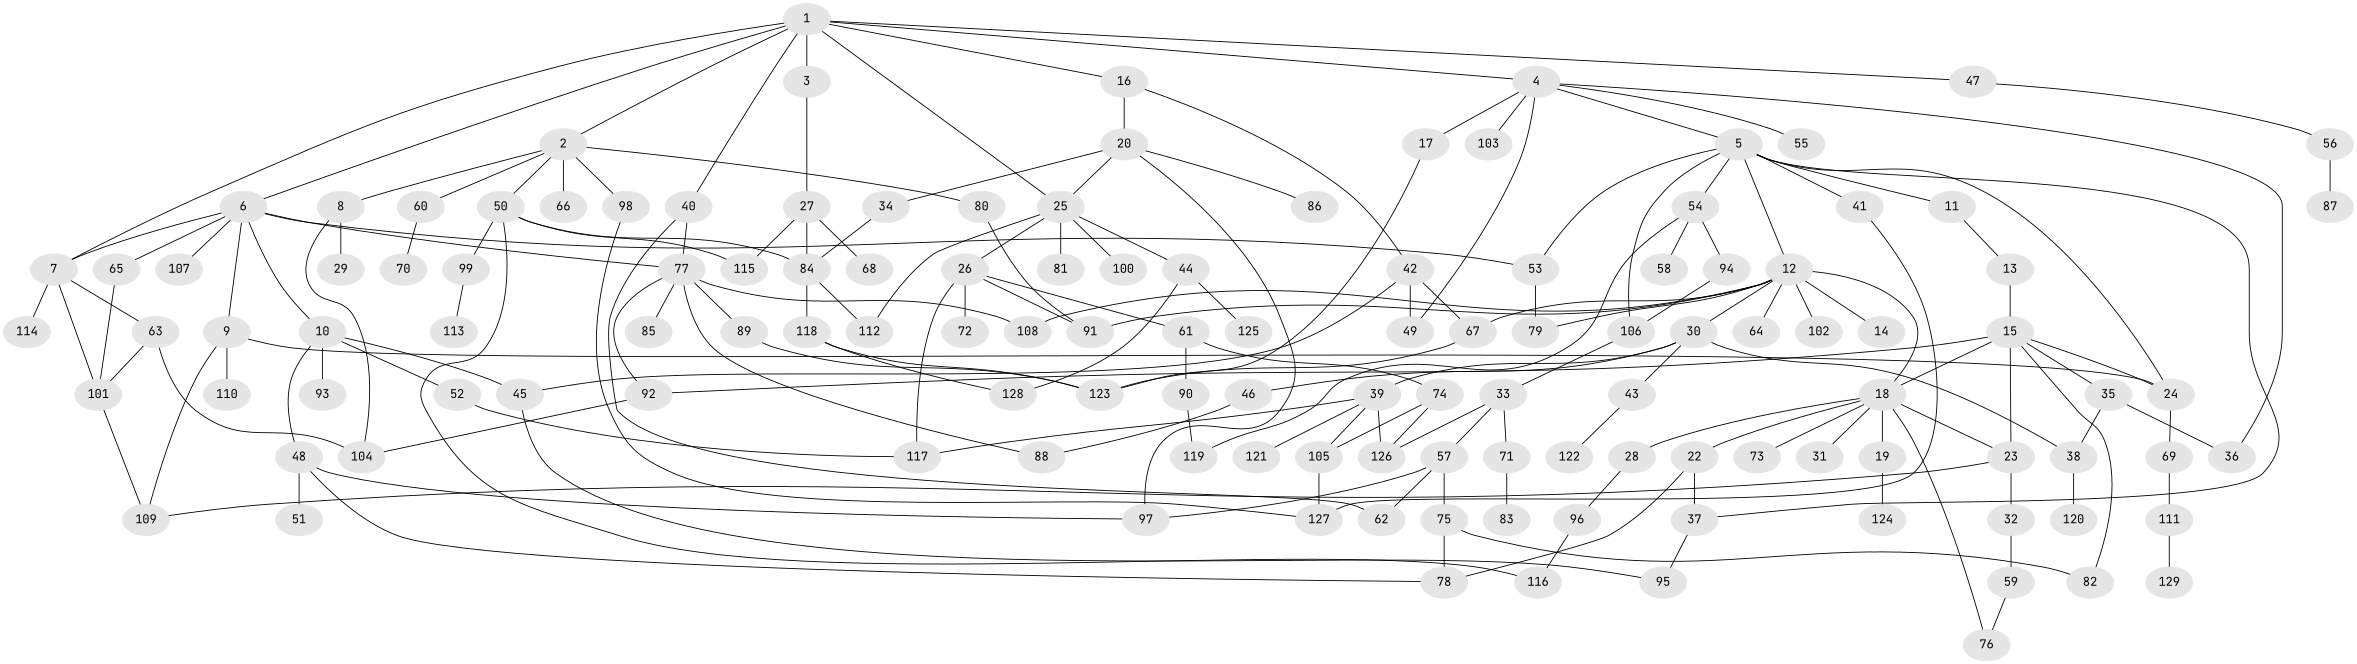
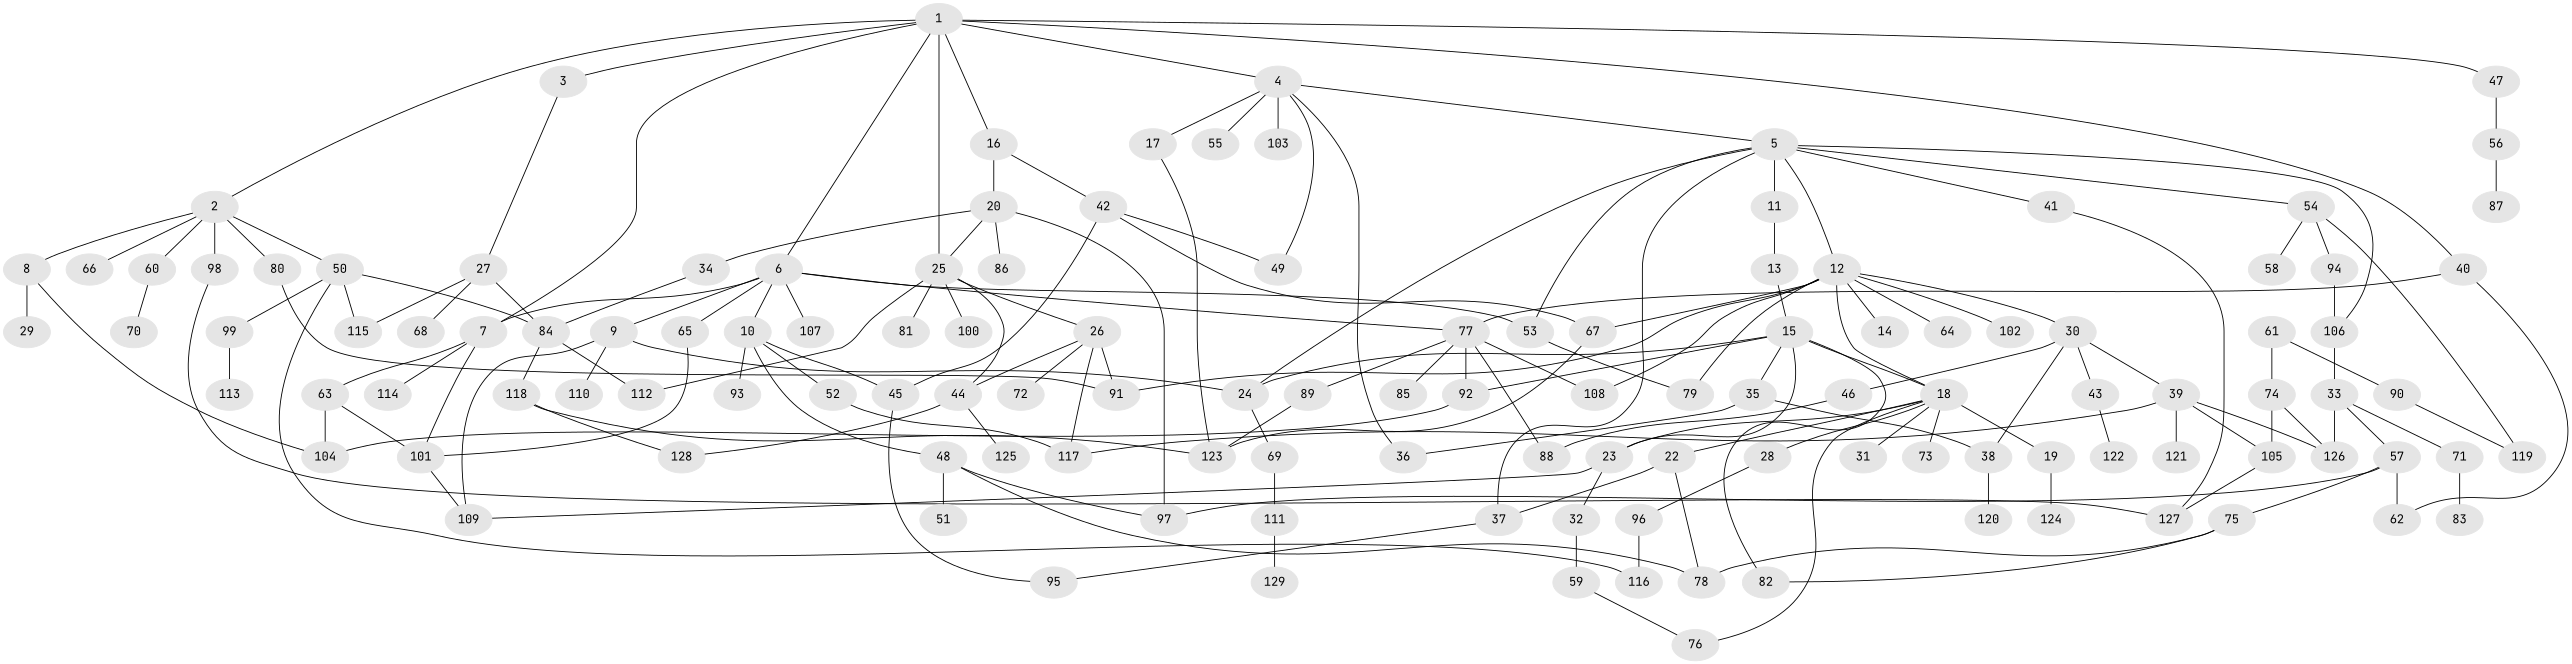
(1076, 301) -> (1027, 363)
